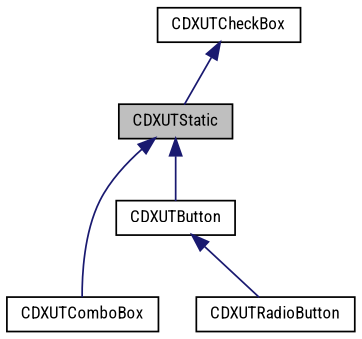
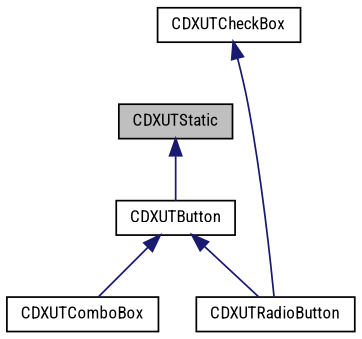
(198, 81) -> (260, 178)
(94, 215) -> (123, 272)
